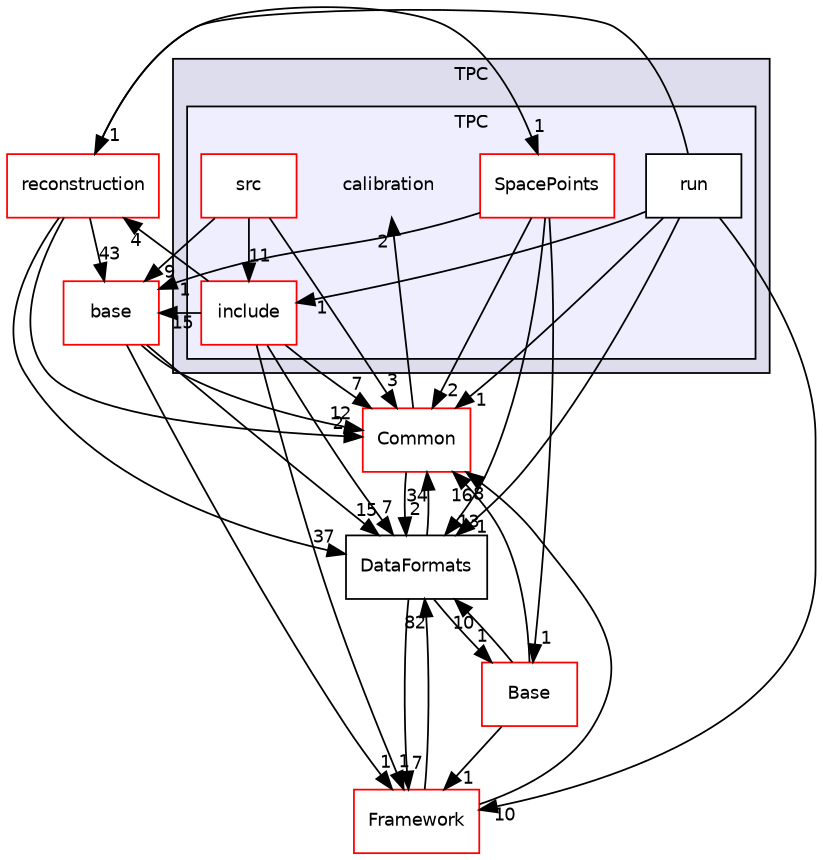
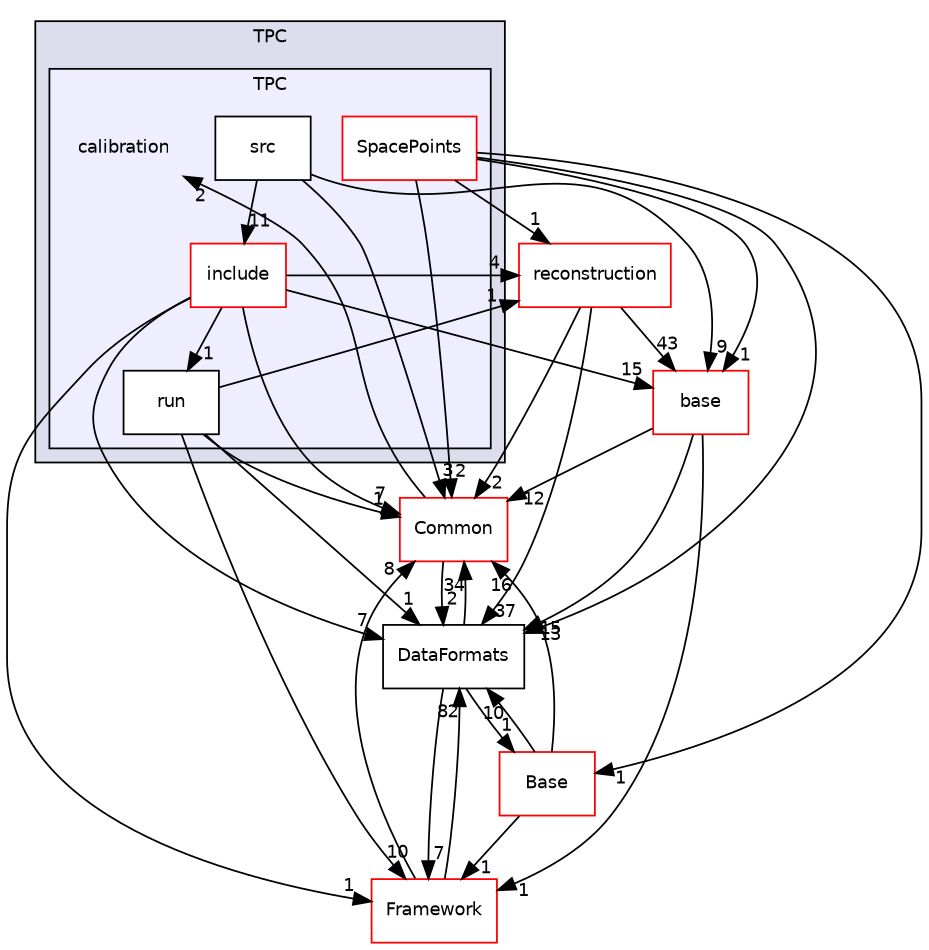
(435, 22) -> (495, 207)
(249, 186) -> (263, 148)
(482, 262) -> (209, 331)
